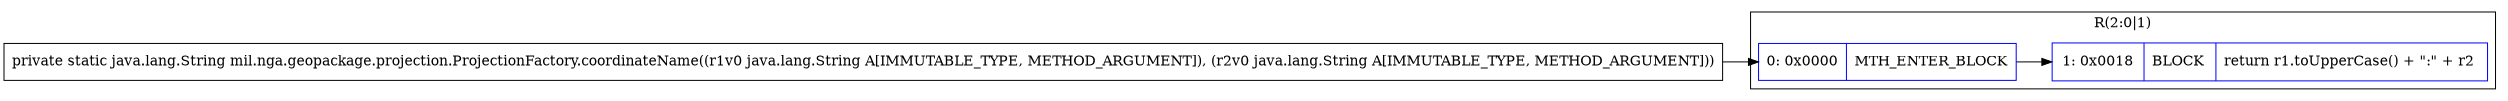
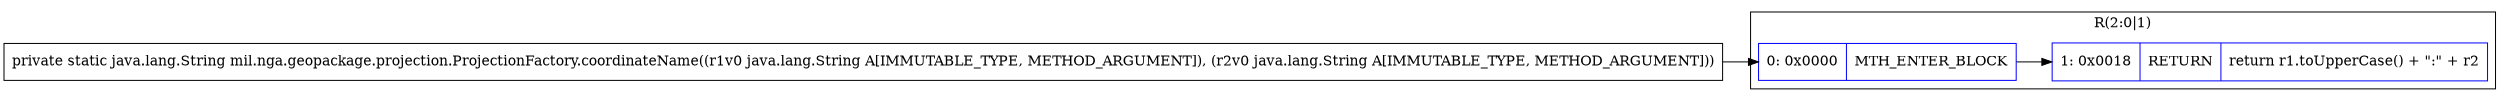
(2178, 61) -> (2180, 61)
